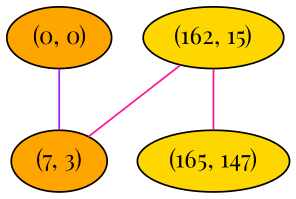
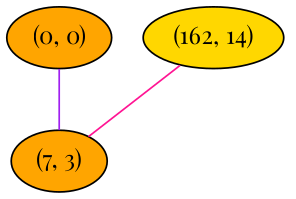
(213, 38) -> (213, 38)
(213, 161) -> none
